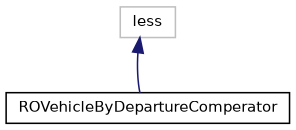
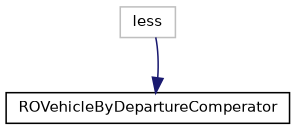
(138, 73) -> (158, 58)
